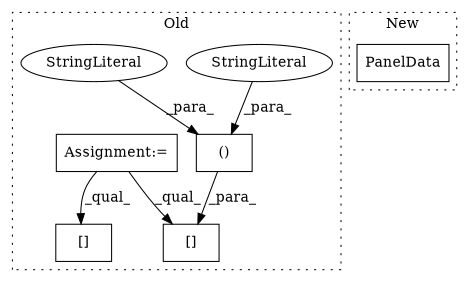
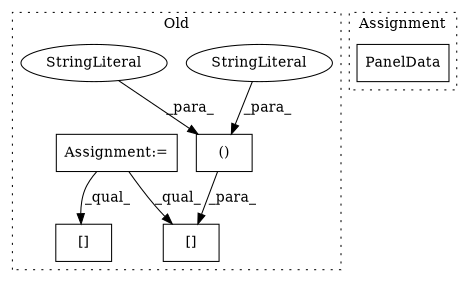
(403, 24) -> (403, 24)
